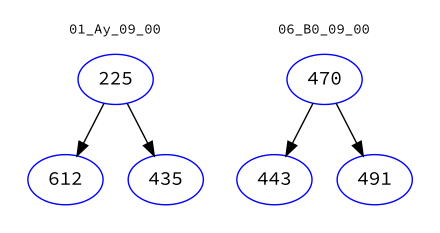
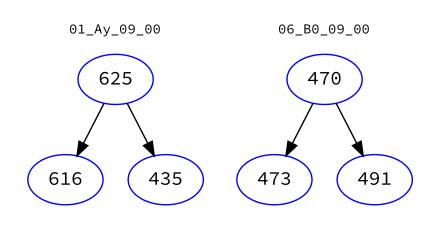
(116, 79) -> (116, 79)
(65, 180) -> (65, 180)
(274, 180) -> (274, 180)
